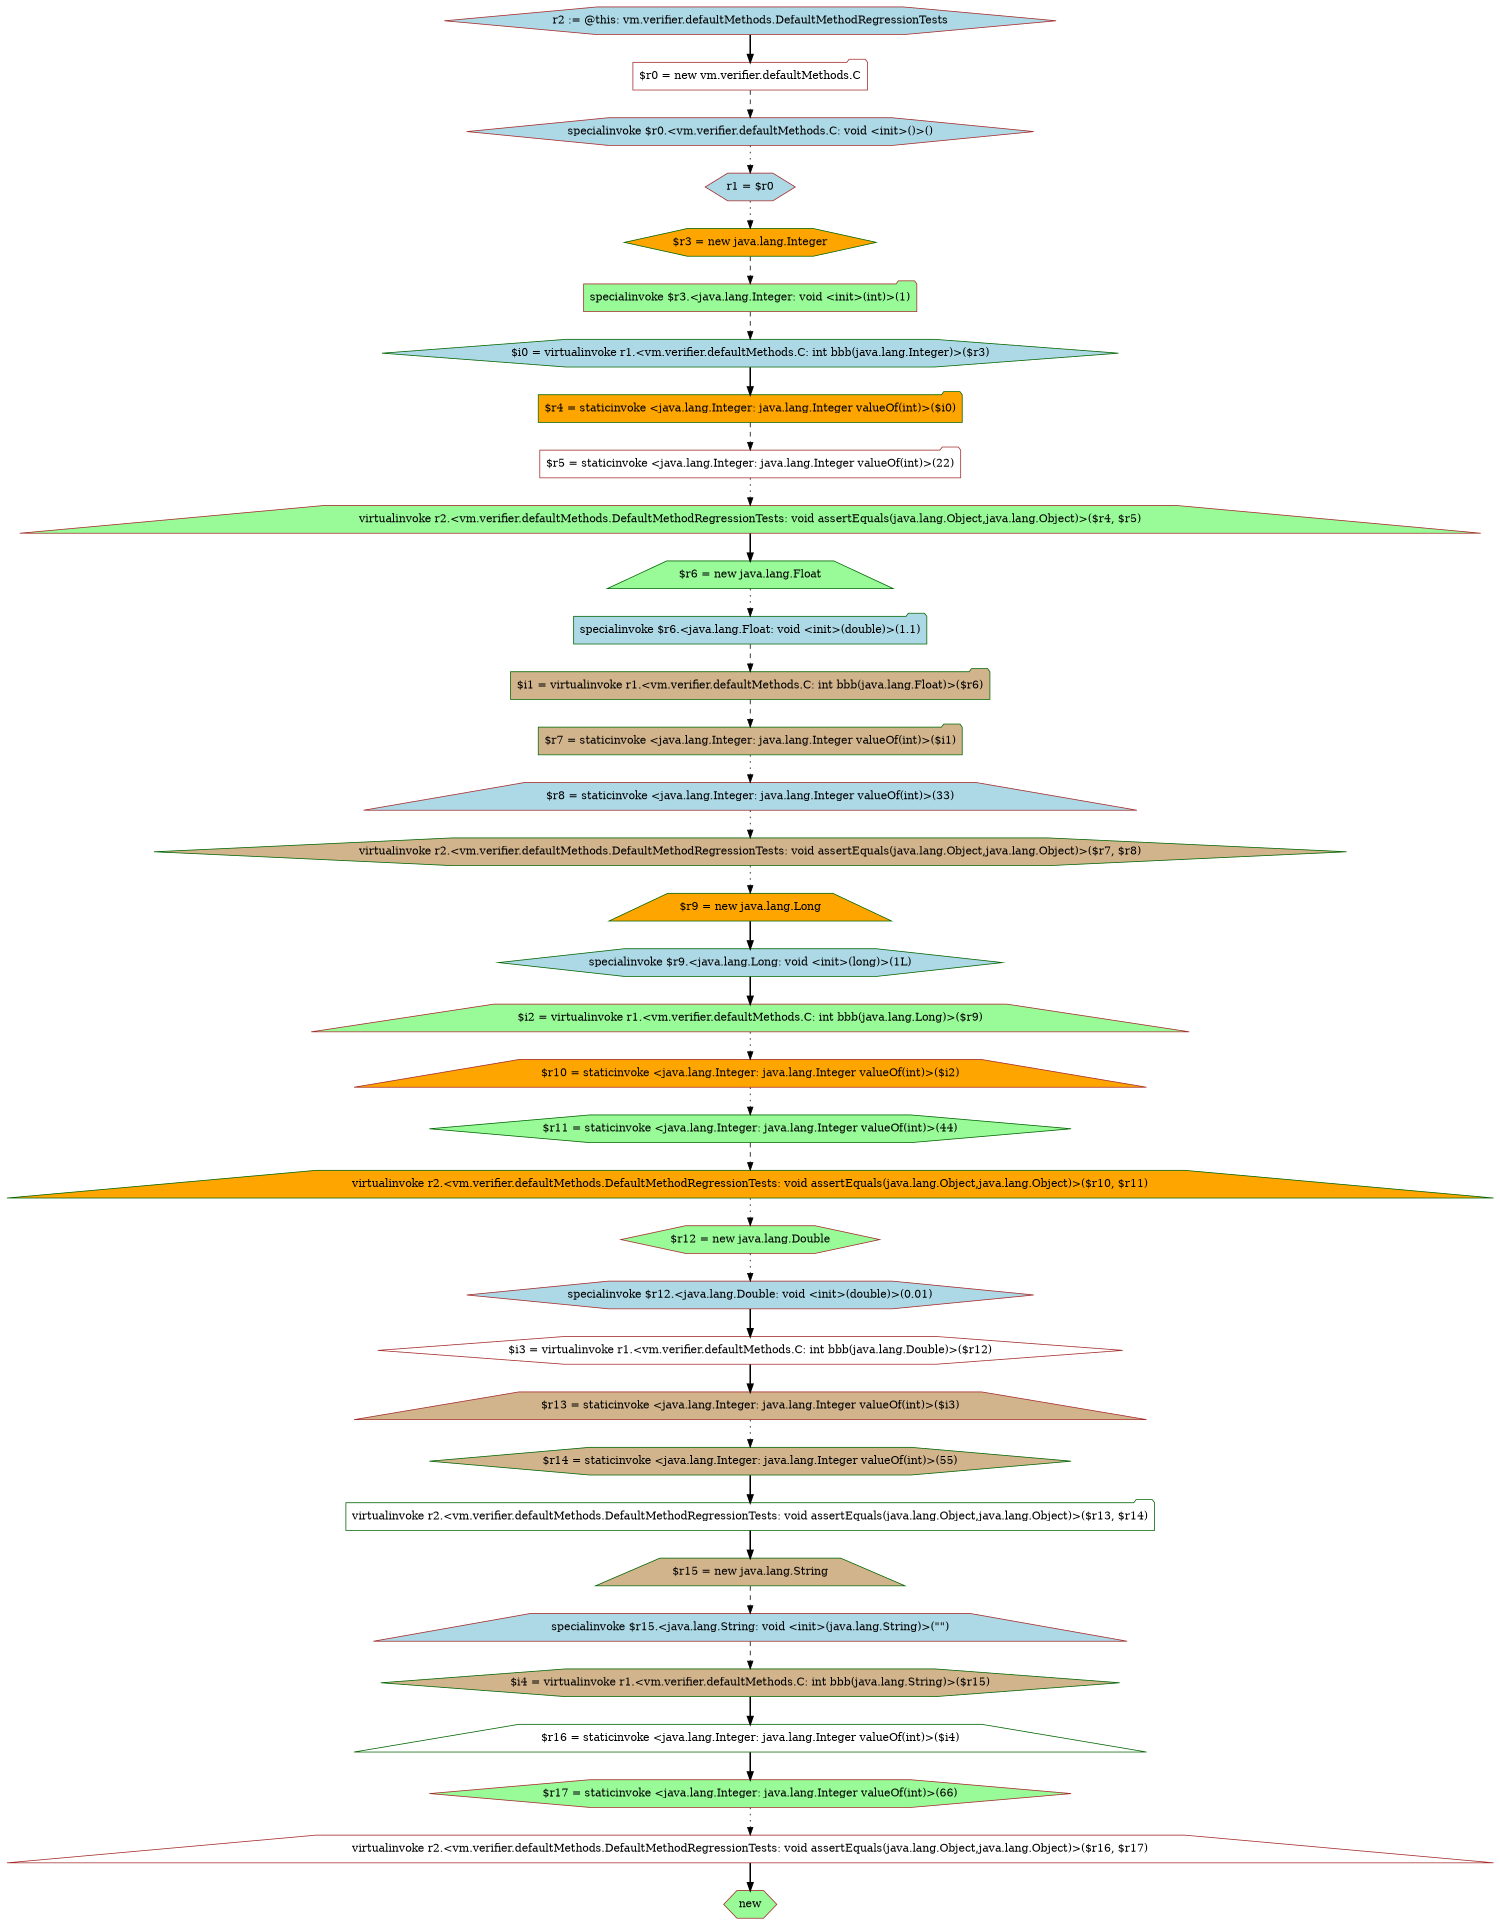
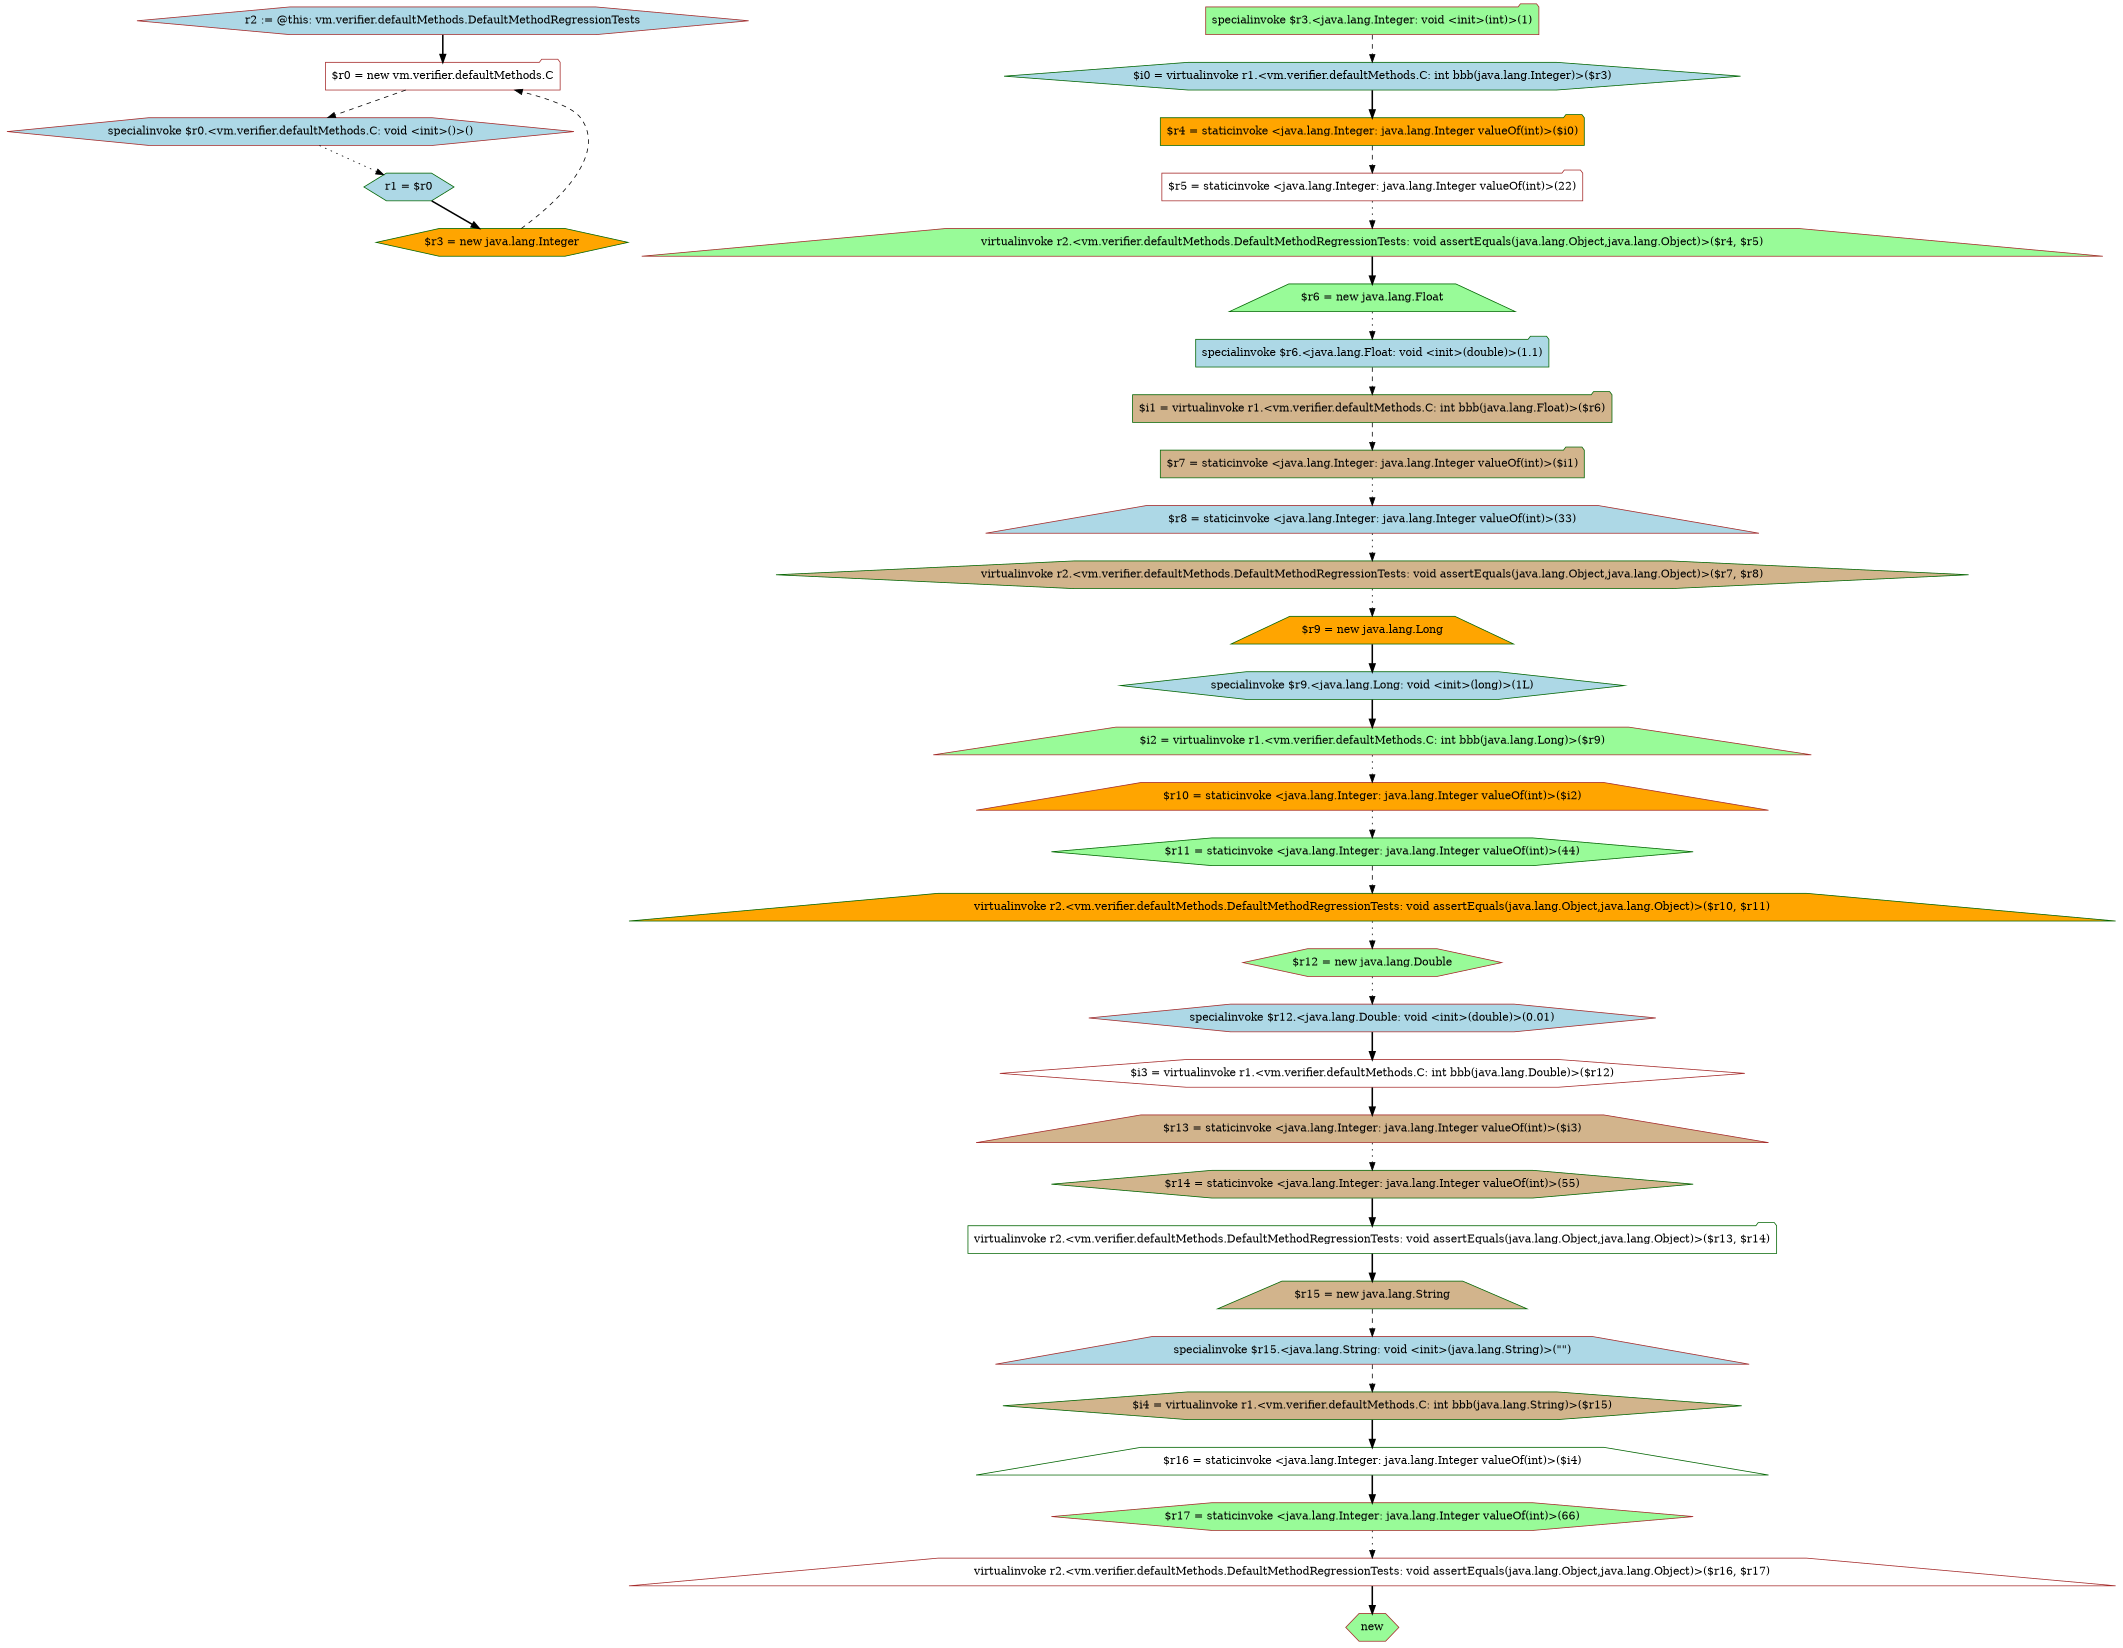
(750, 187) -> (409, 187)
(750, 211) -> (452, 213)
(750, 266) -> (586, 153)
